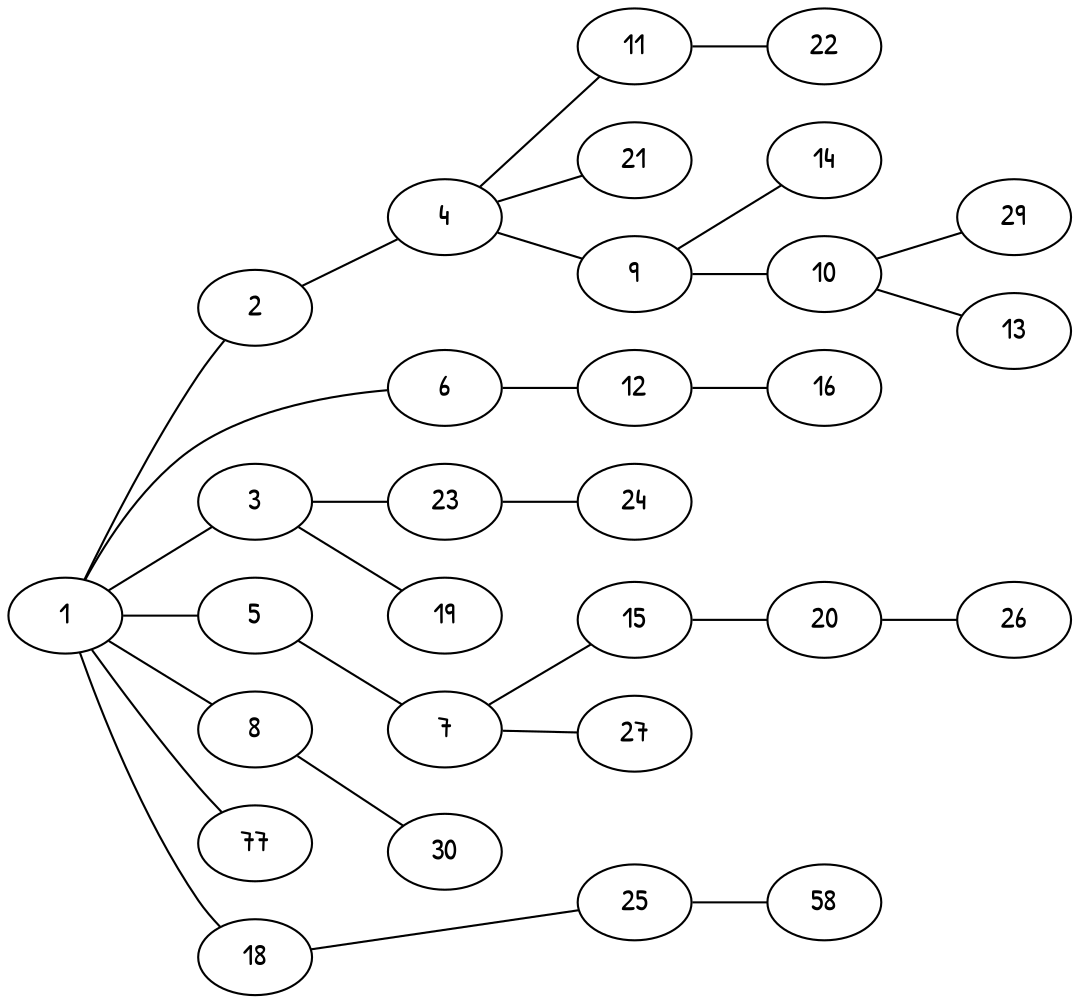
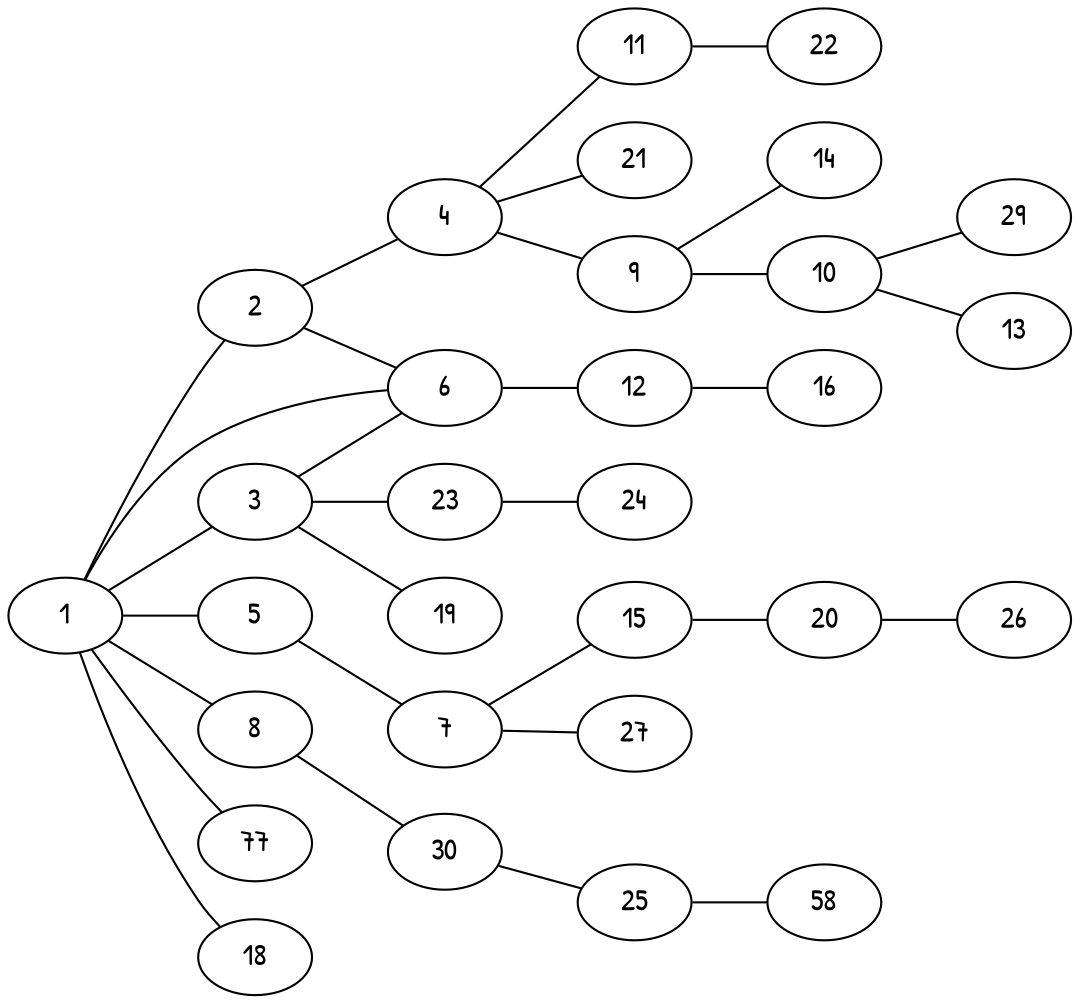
none -> (350, 348)
none -> (350, 445)
(445, 930) -> (540, 877)
